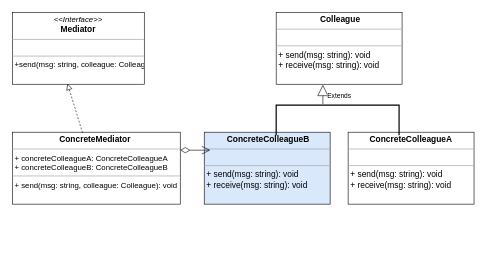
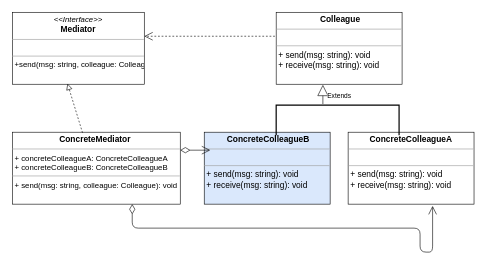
none -> (211, 36)
none -> (272, 228)
